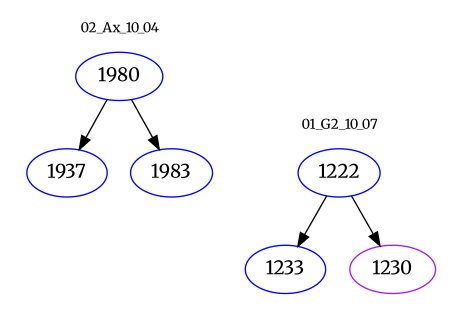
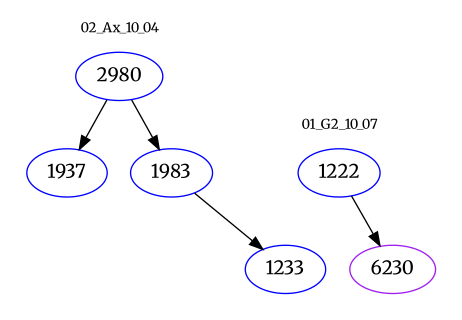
(119, 76) -> (119, 76)
(316, 215) -> (224, 217)
(393, 269) -> (393, 269)
